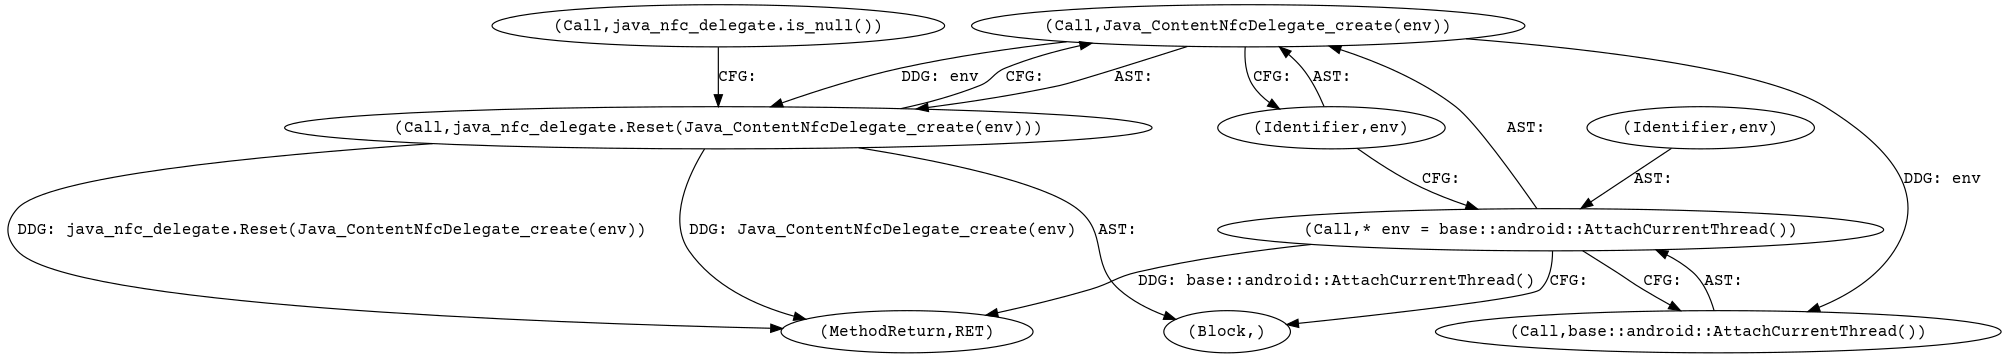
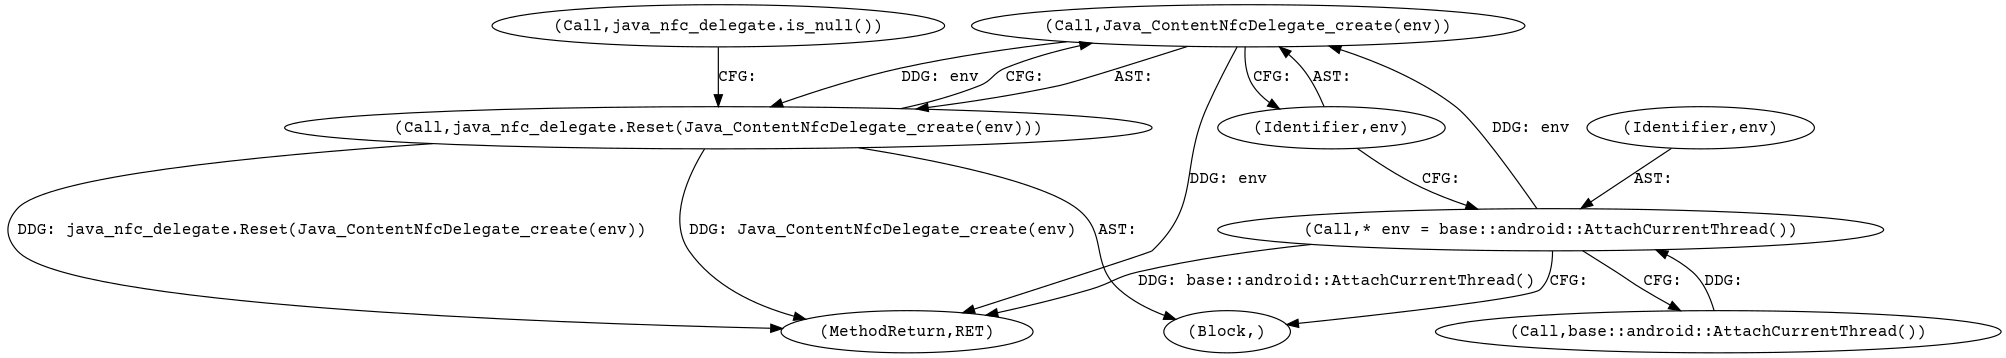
(1784, 89) -> (1164, 237)
(1531, 128) -> (1531, 128)
(1729, 281) -> (1729, 281)
